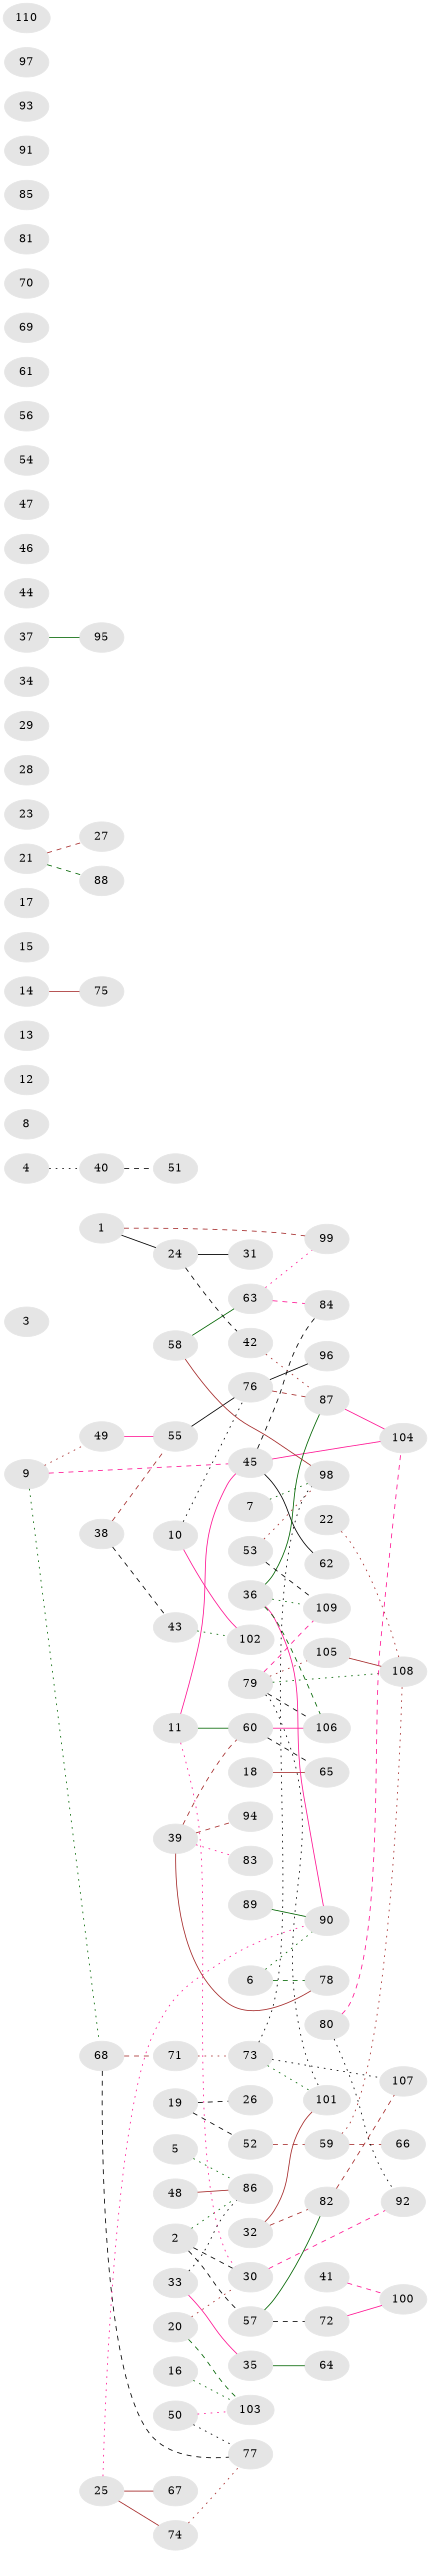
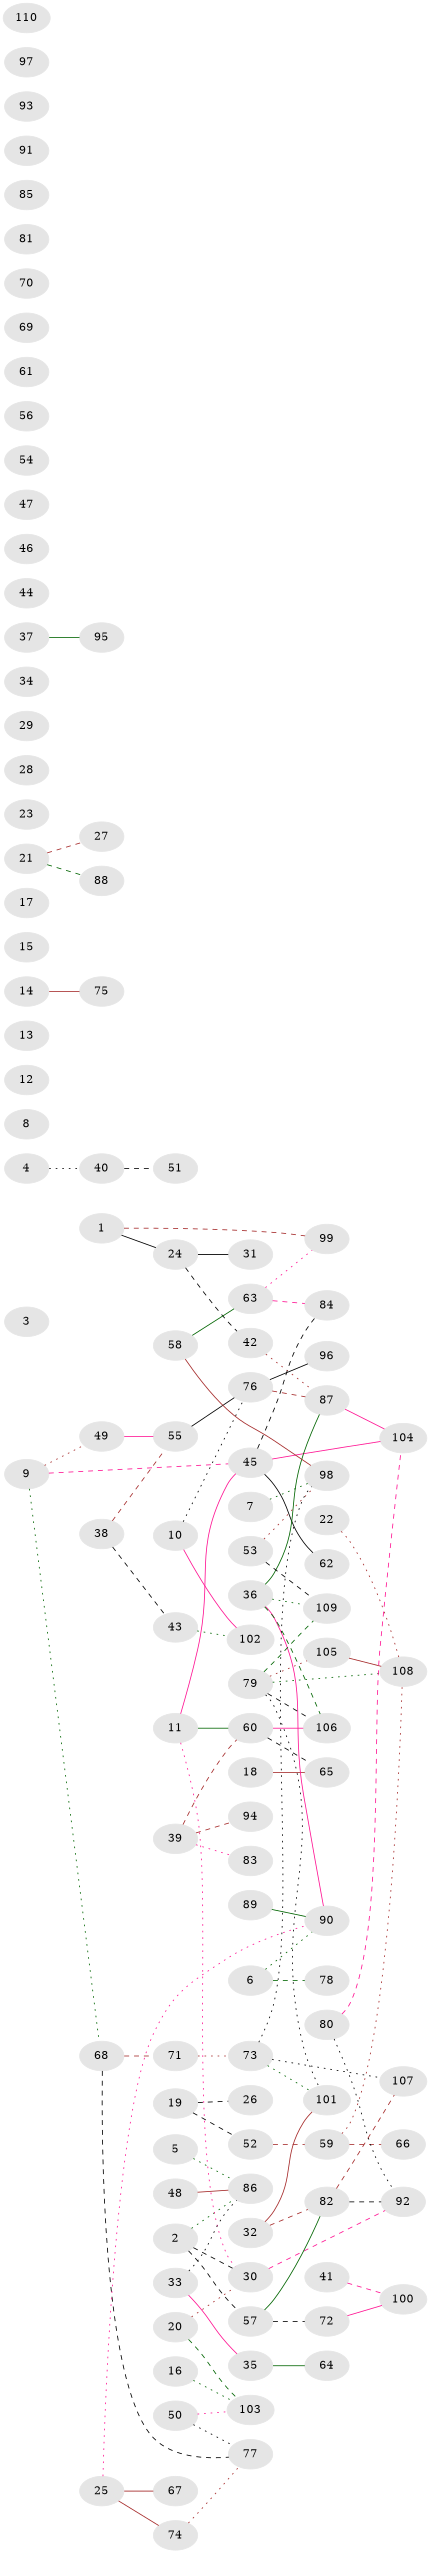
(293, 1641) -> (293, 1641)
(197, 1964) -> none
none -> (365, 2202)
